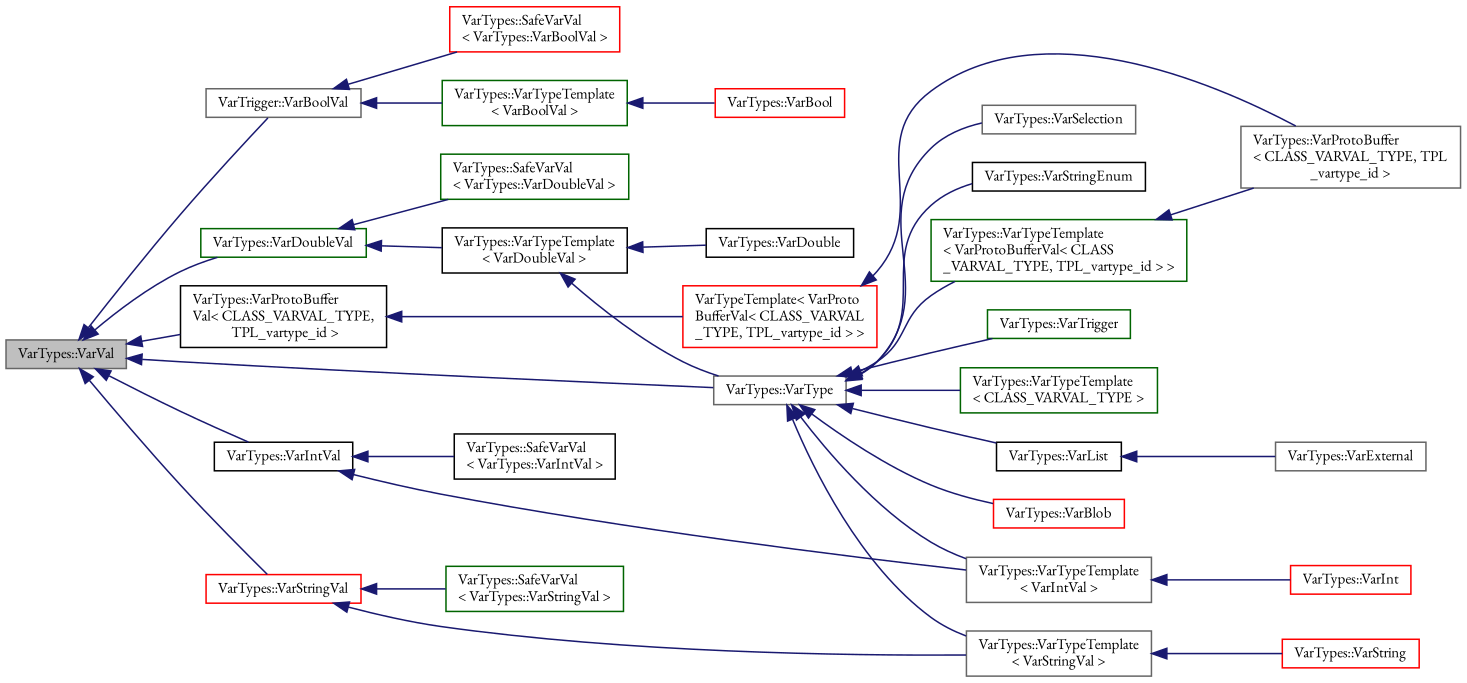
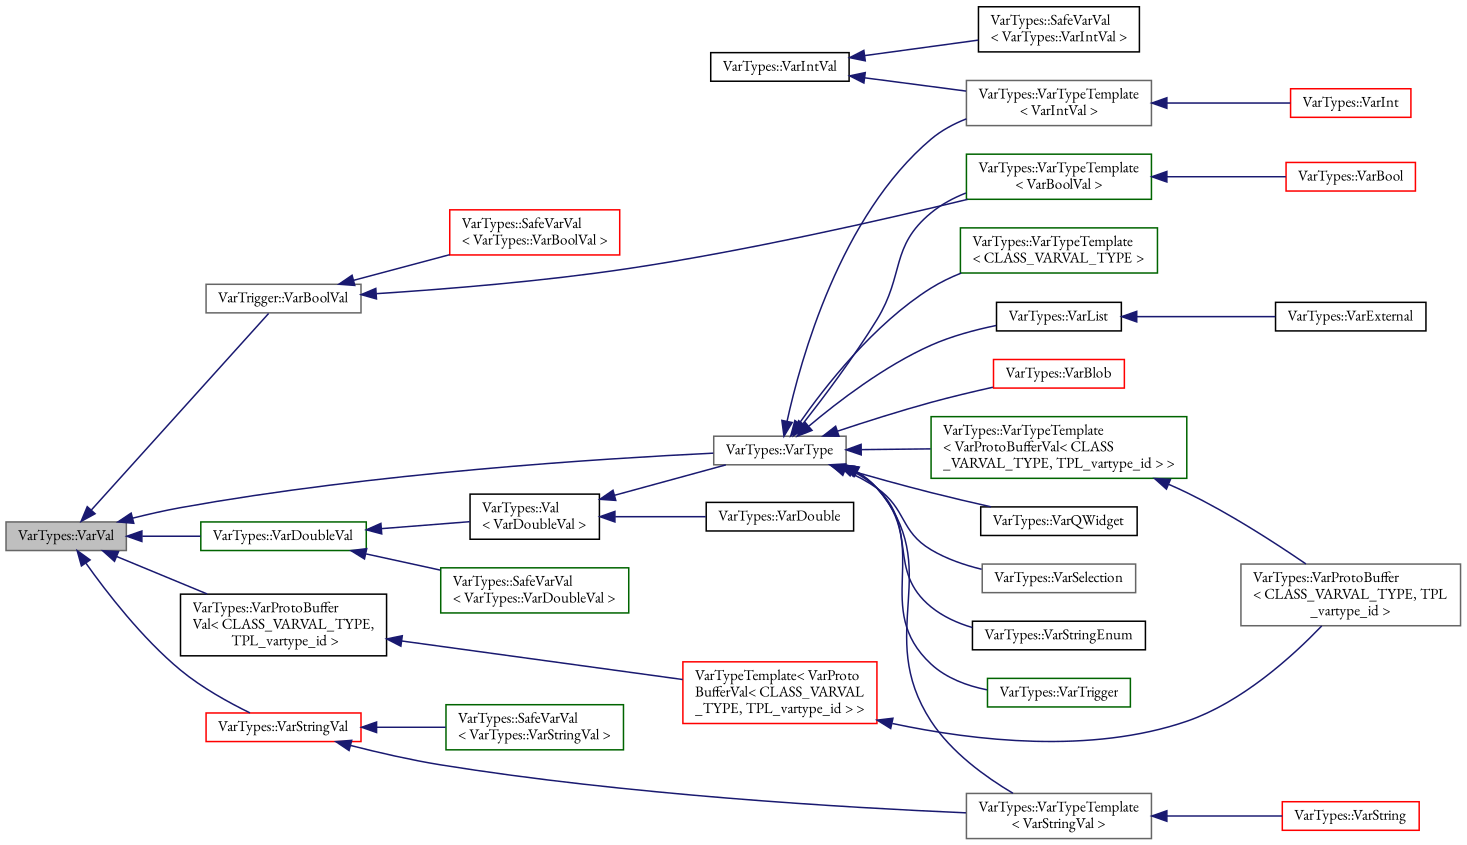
(535, 250) -> (535, 517)
none -> (885, 305)
(178, 410) -> none
(1351, 457) -> (1351, 317)
none -> (1059, 521)
